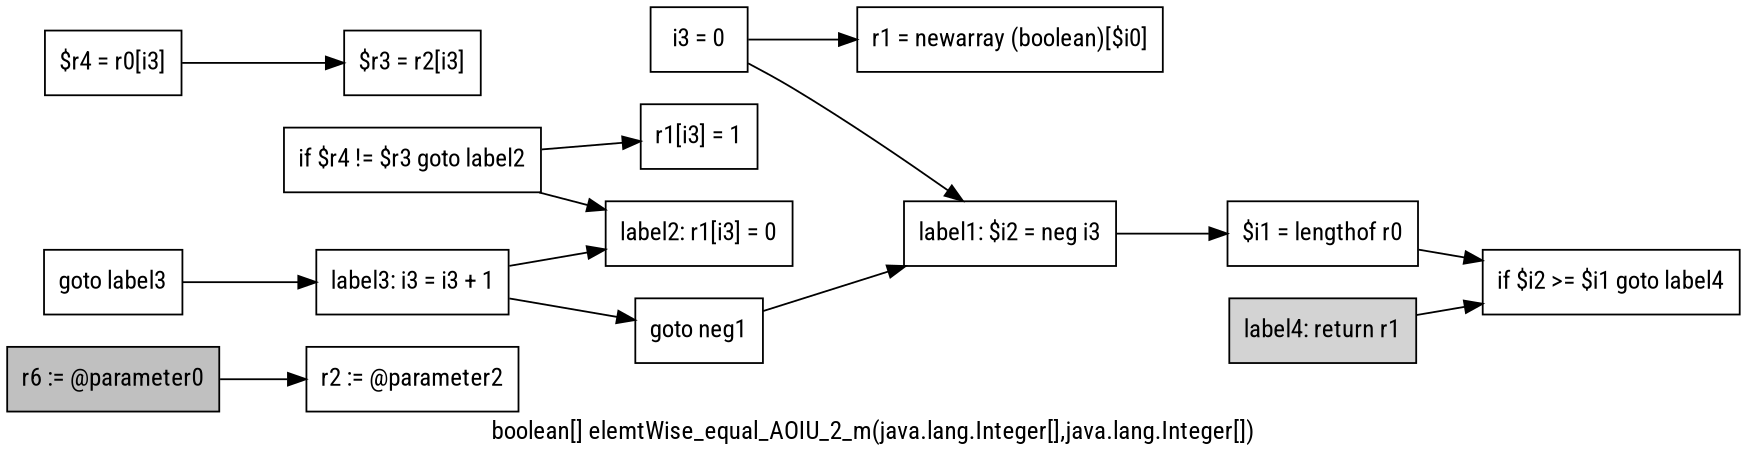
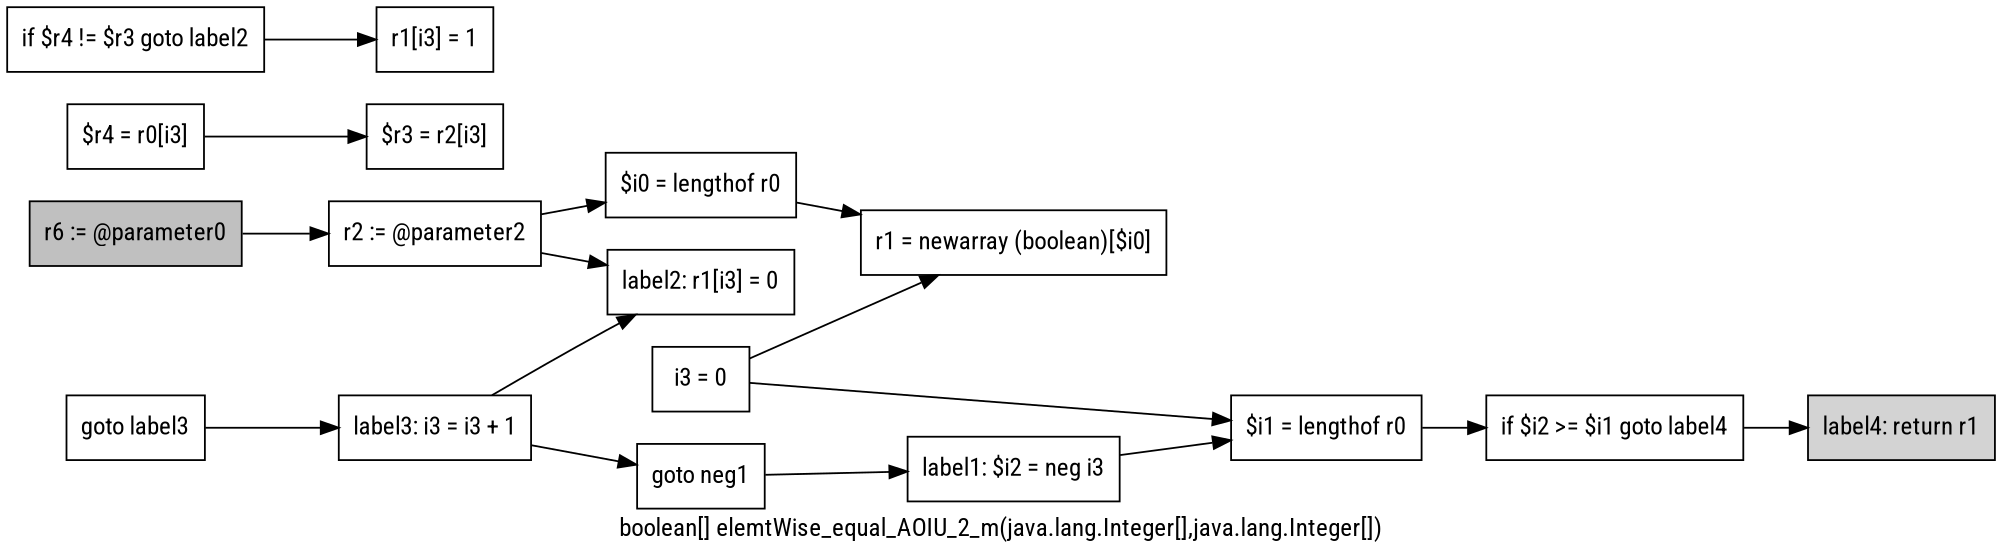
(850, 124) -> (981, 401)
none -> (701, 185)
(563, 199) -> (565, 257)
(1440, 311) -> (1767, 428)
